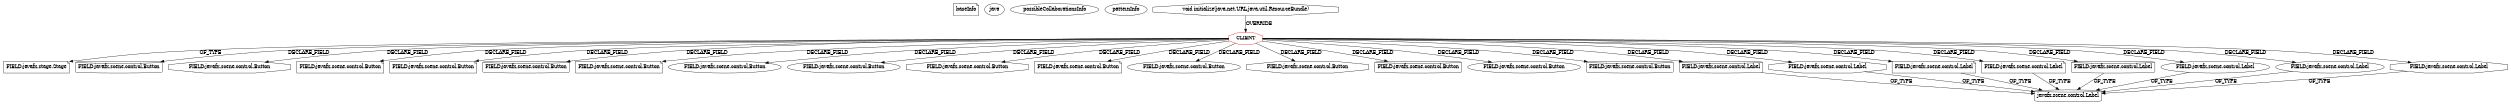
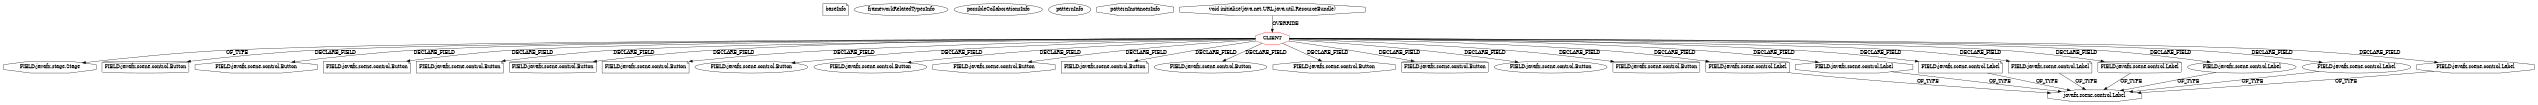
(994, 10) -> (901, 10)
none -> (1135, 10)
(37, 67) -> (50, 67)
(2068, 96) -> (2095, 96)
